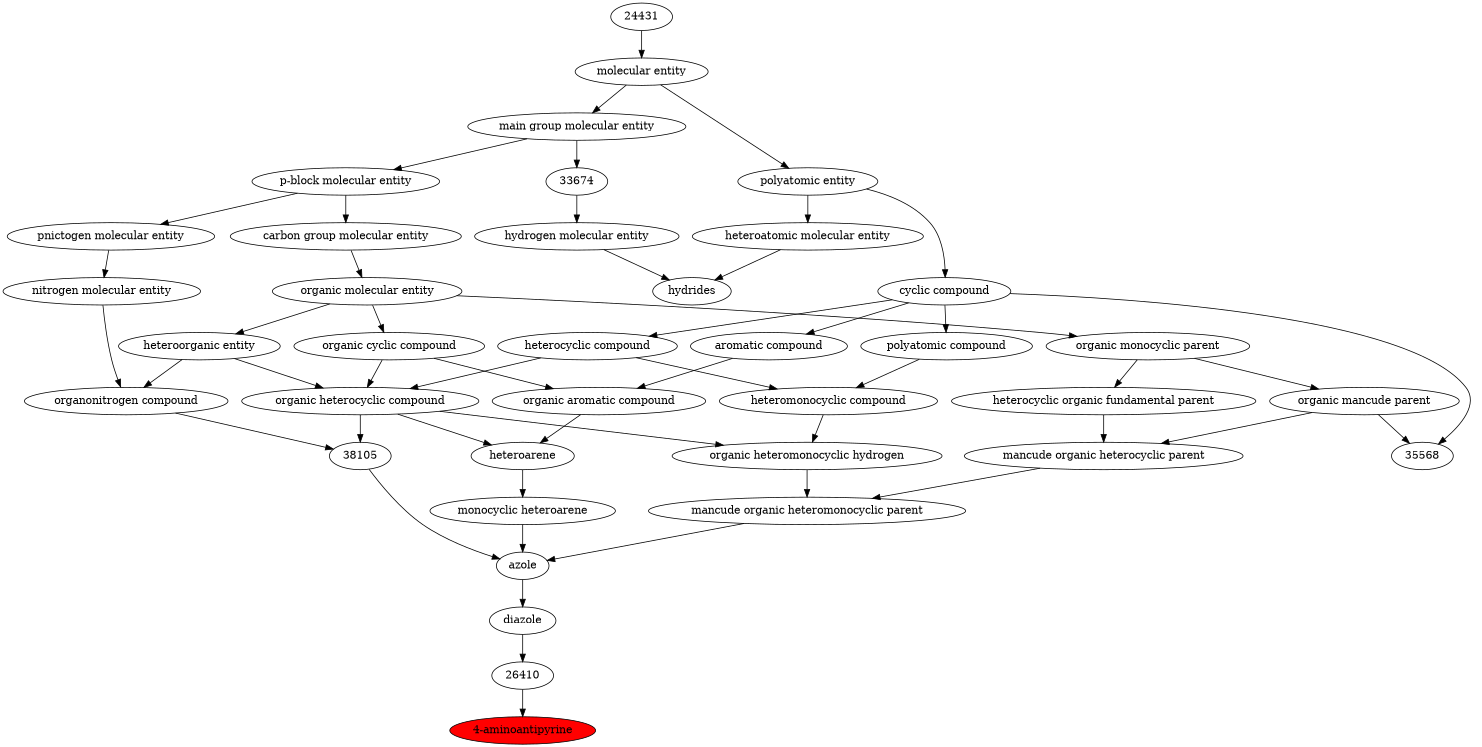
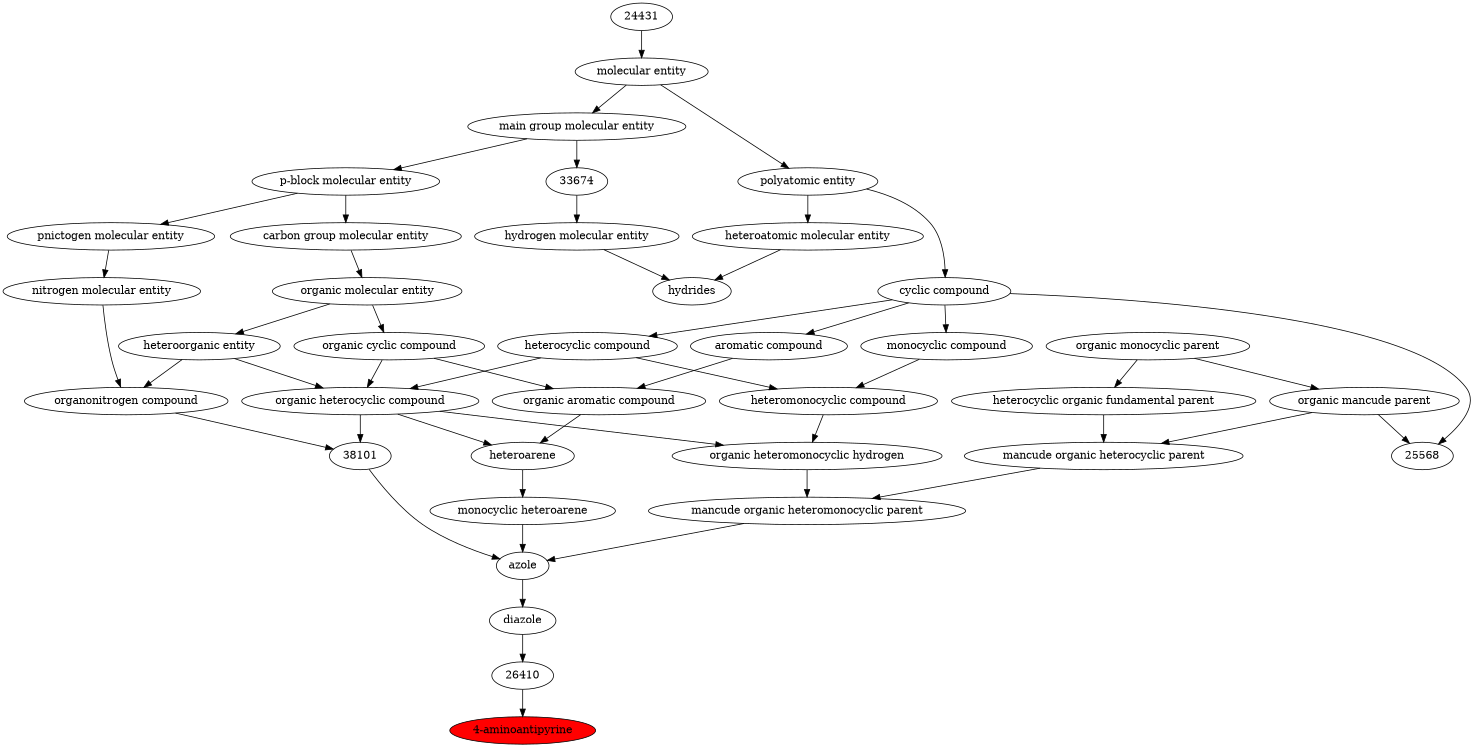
(763, 312) -> none
(947, 346) -> (947, 346)
(360, 456) -> (360, 456)
(1422, 456) -> (1422, 456)
